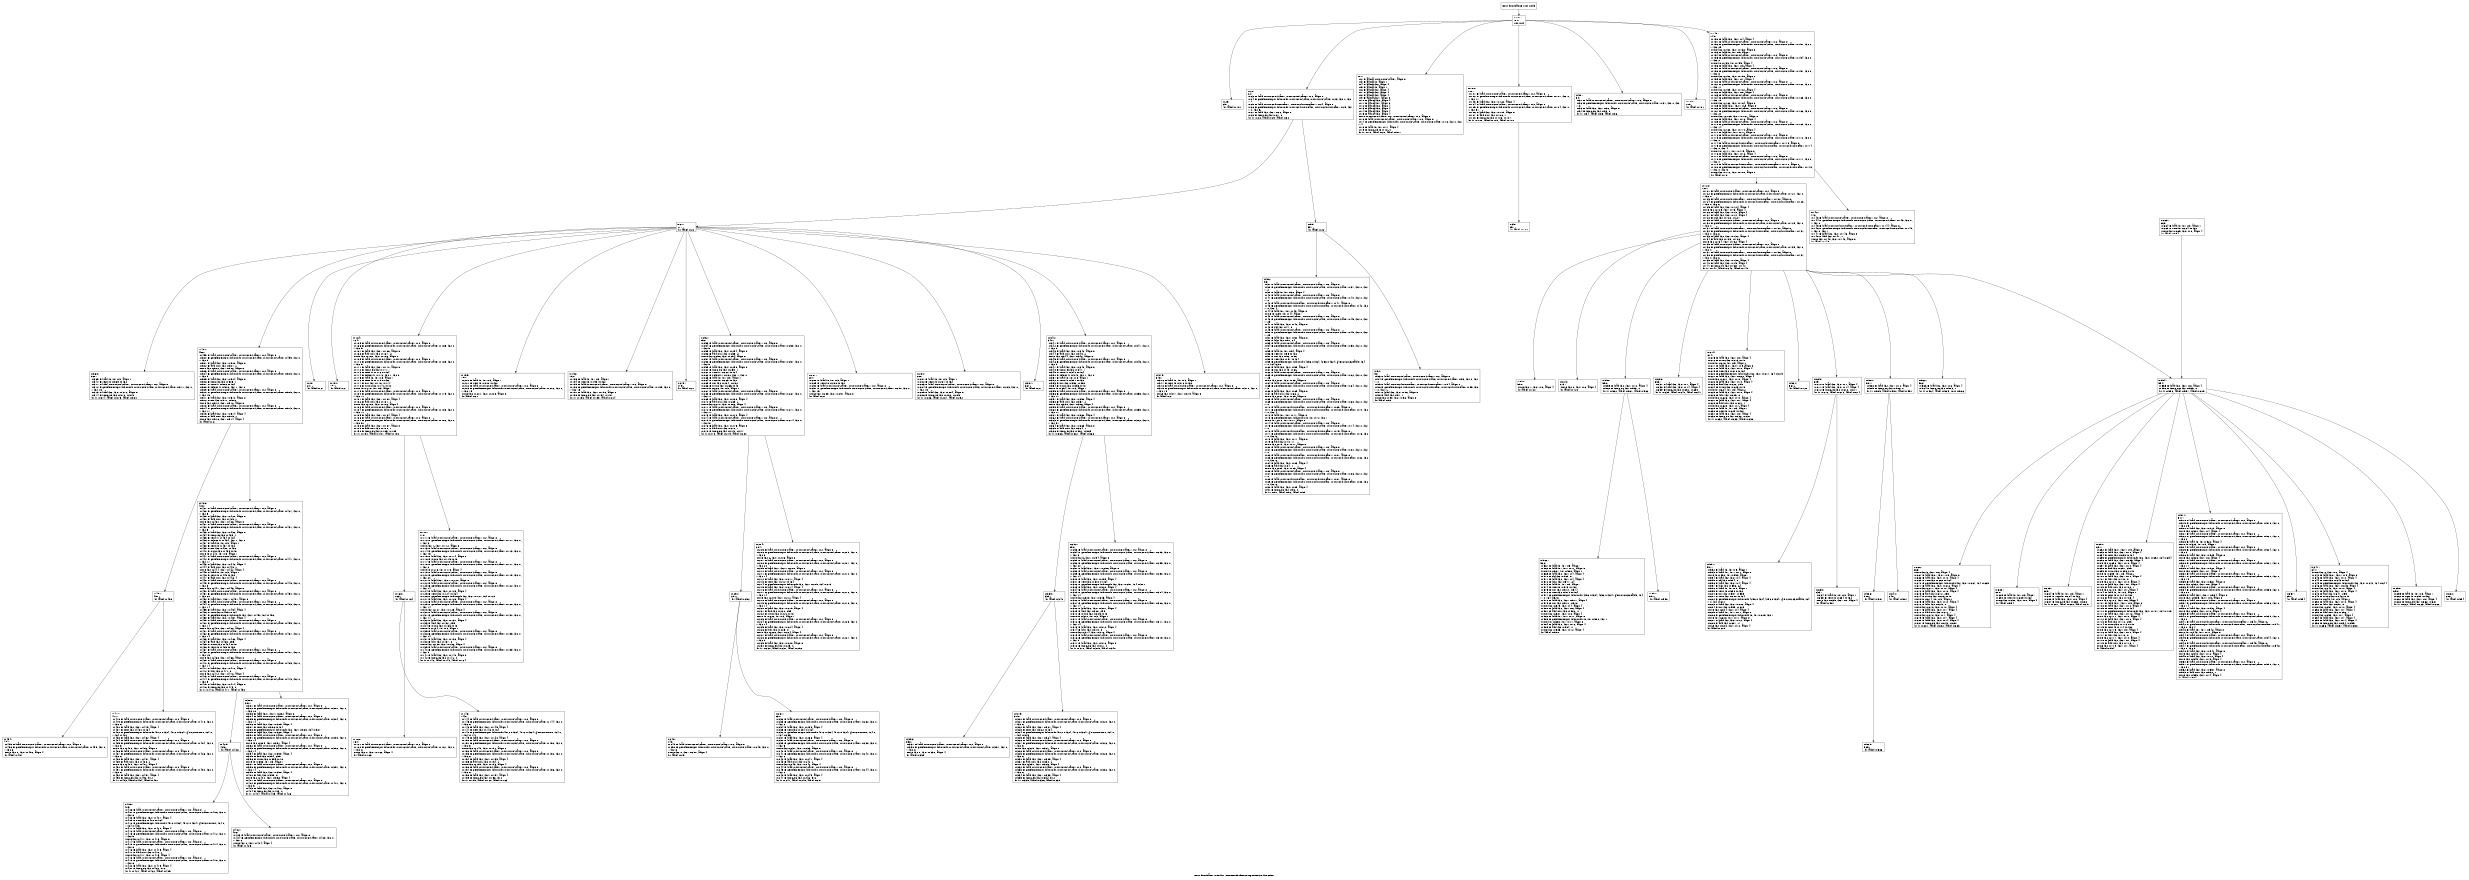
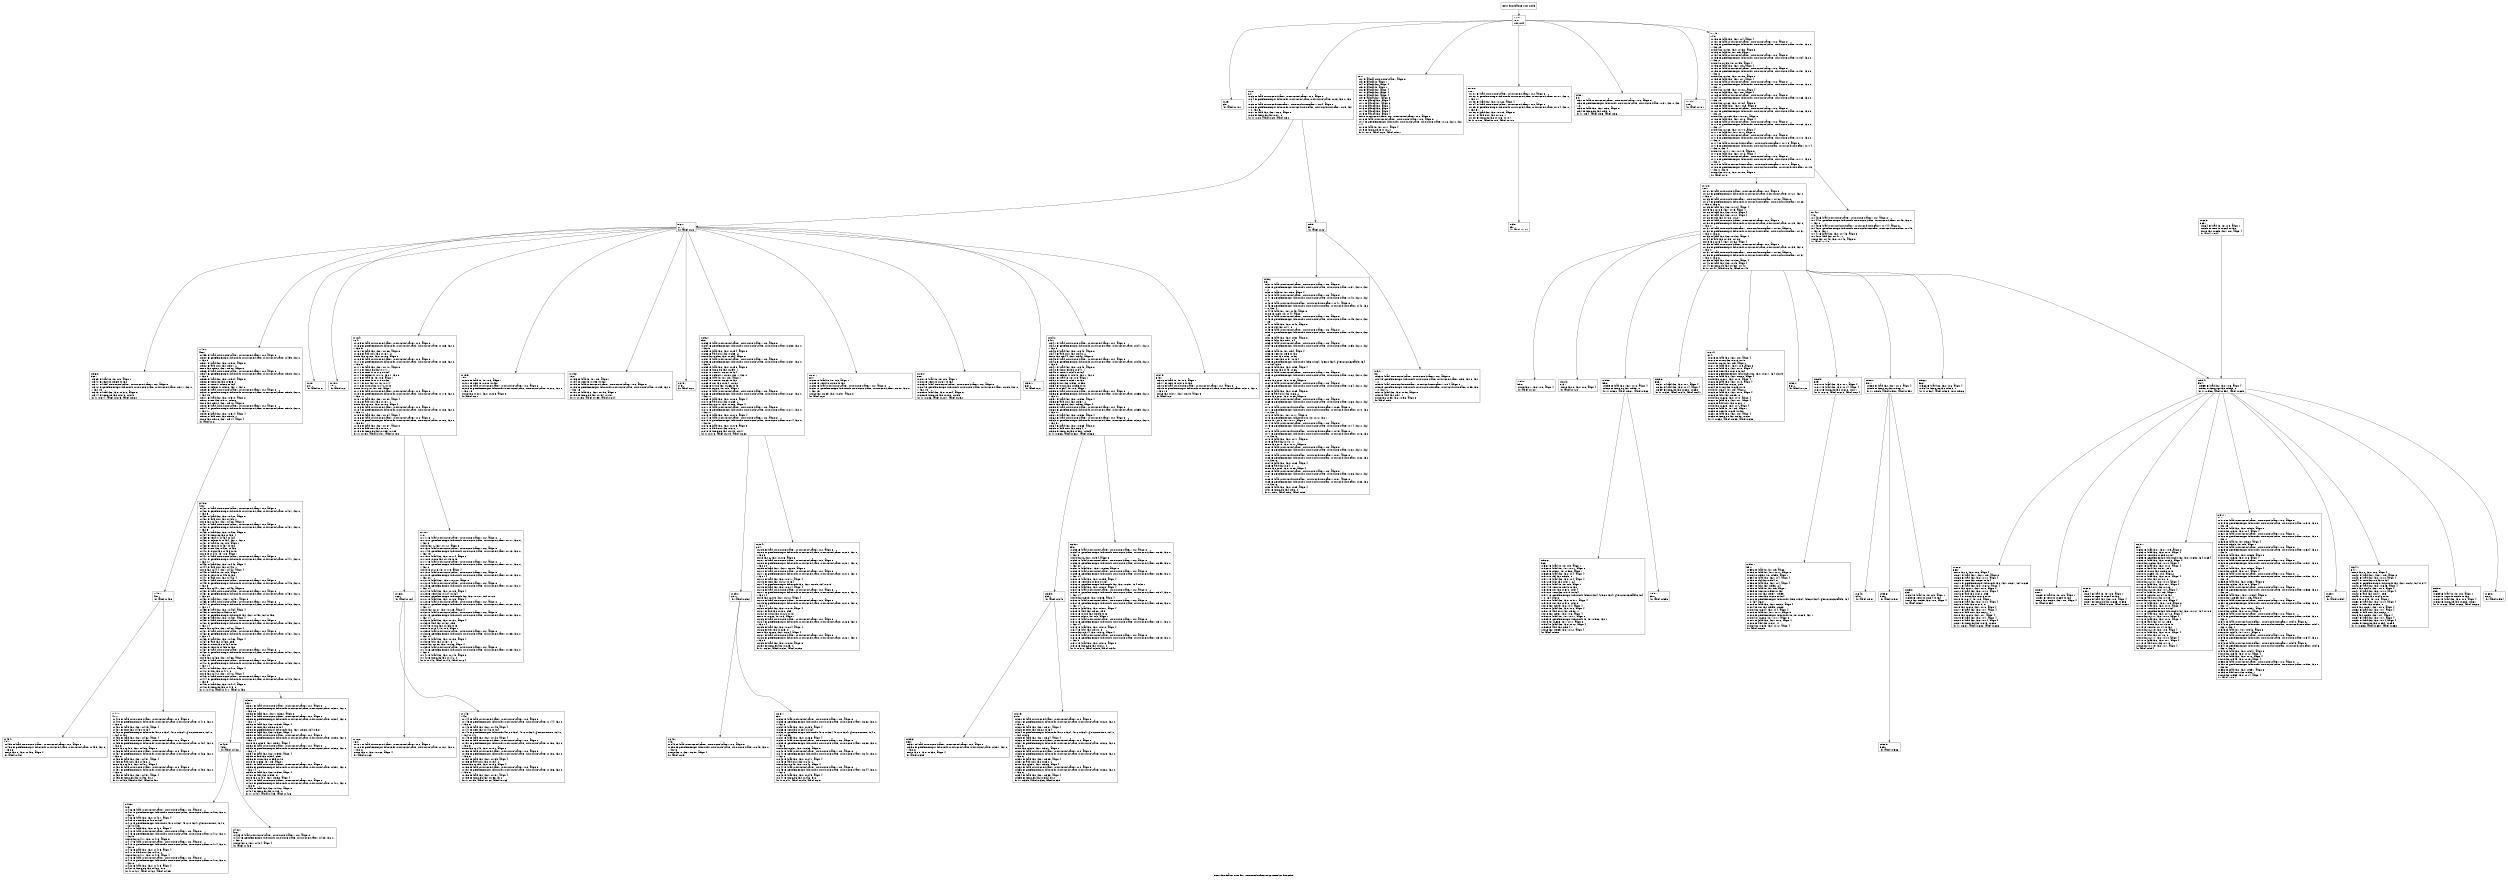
(1837, 490) -> (1907, 490)
